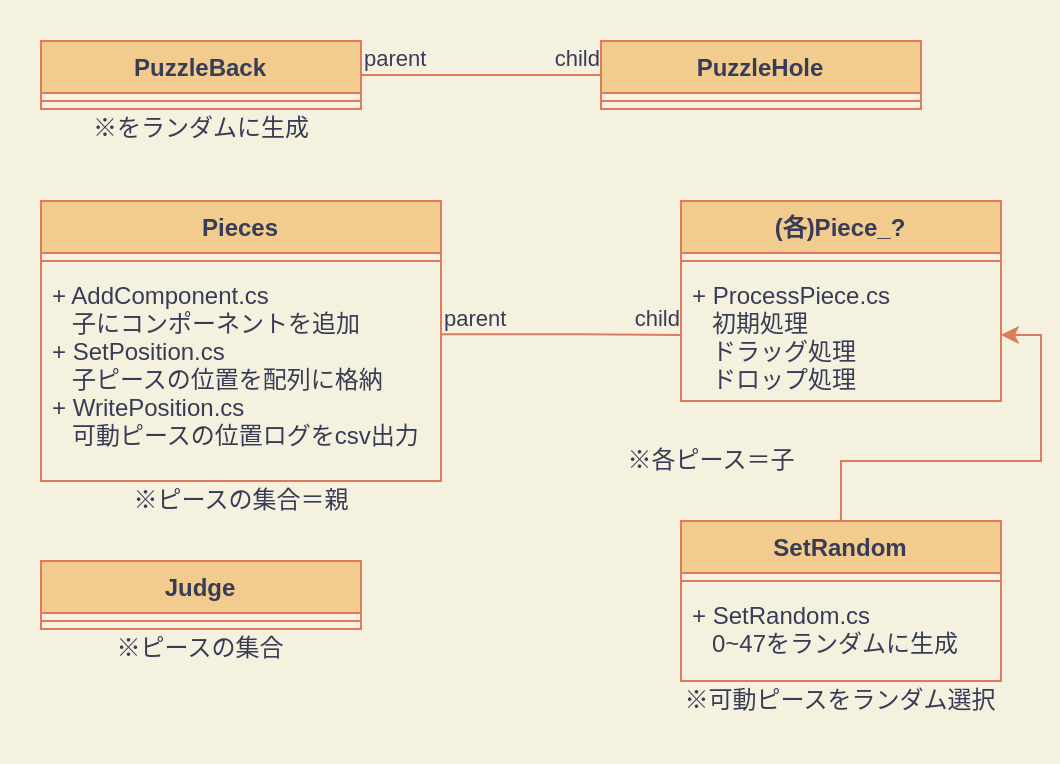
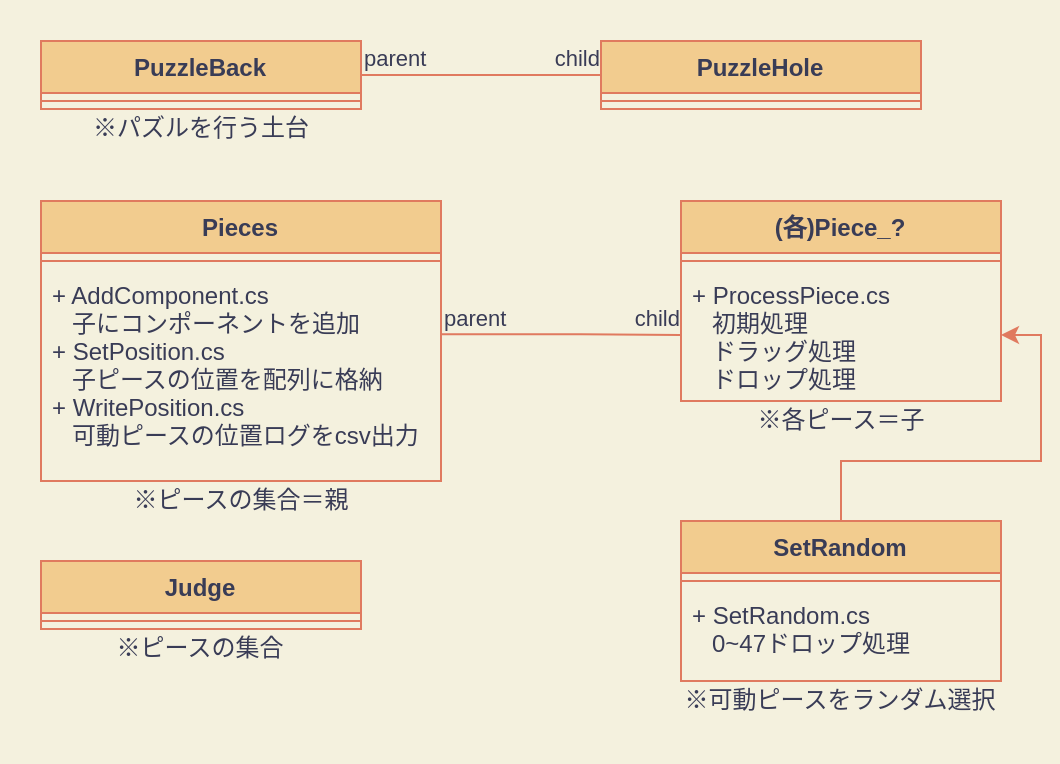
(202, 129) -> (202, 129)
(711, 461) -> (841, 421)
(780, 616) -> (780, 616)
